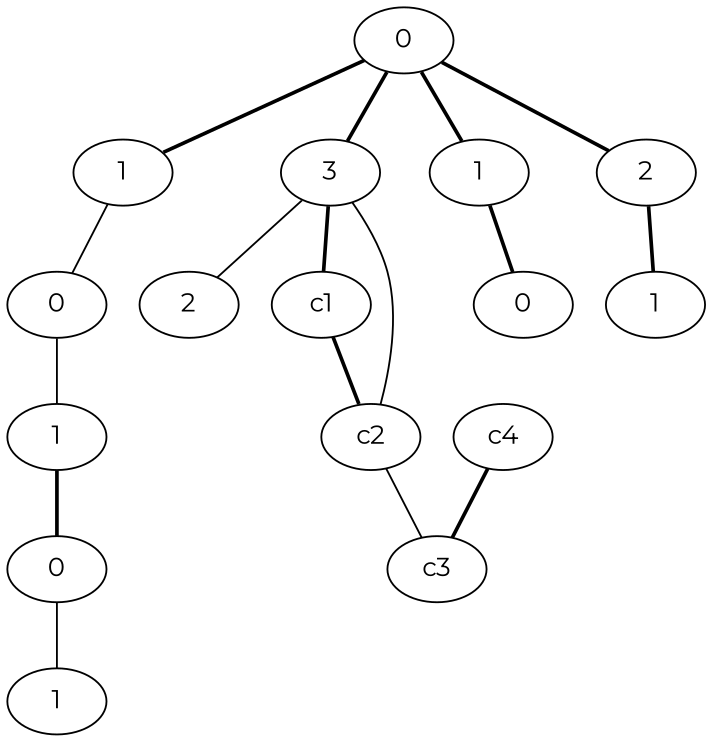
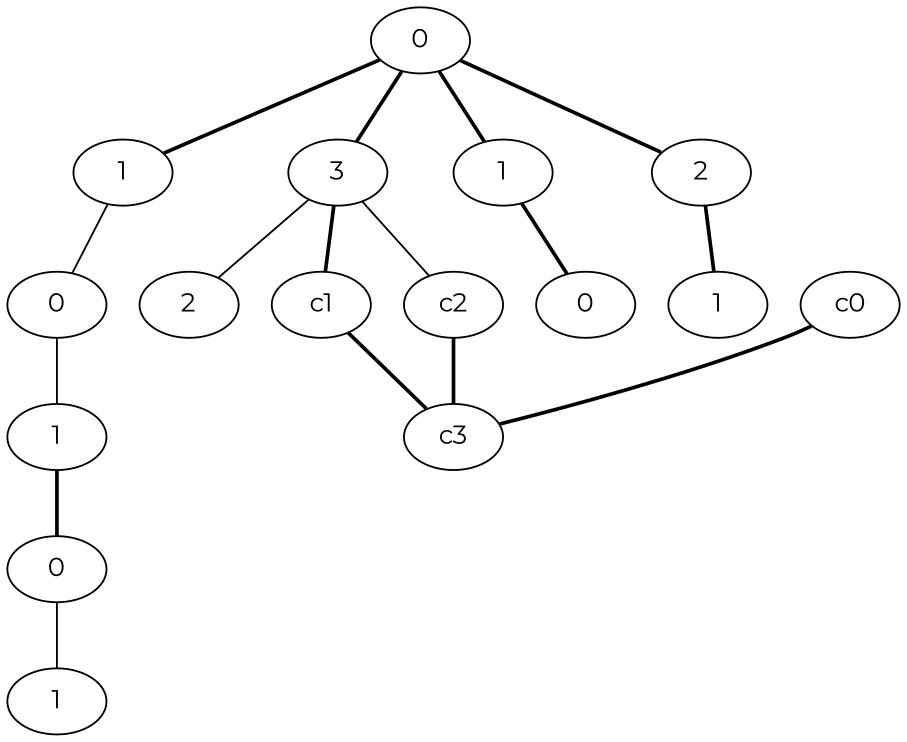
(346, 371) -> (387, 371)
(503, 437) -> (850, 305)
(404, 503) -> (454, 371)
